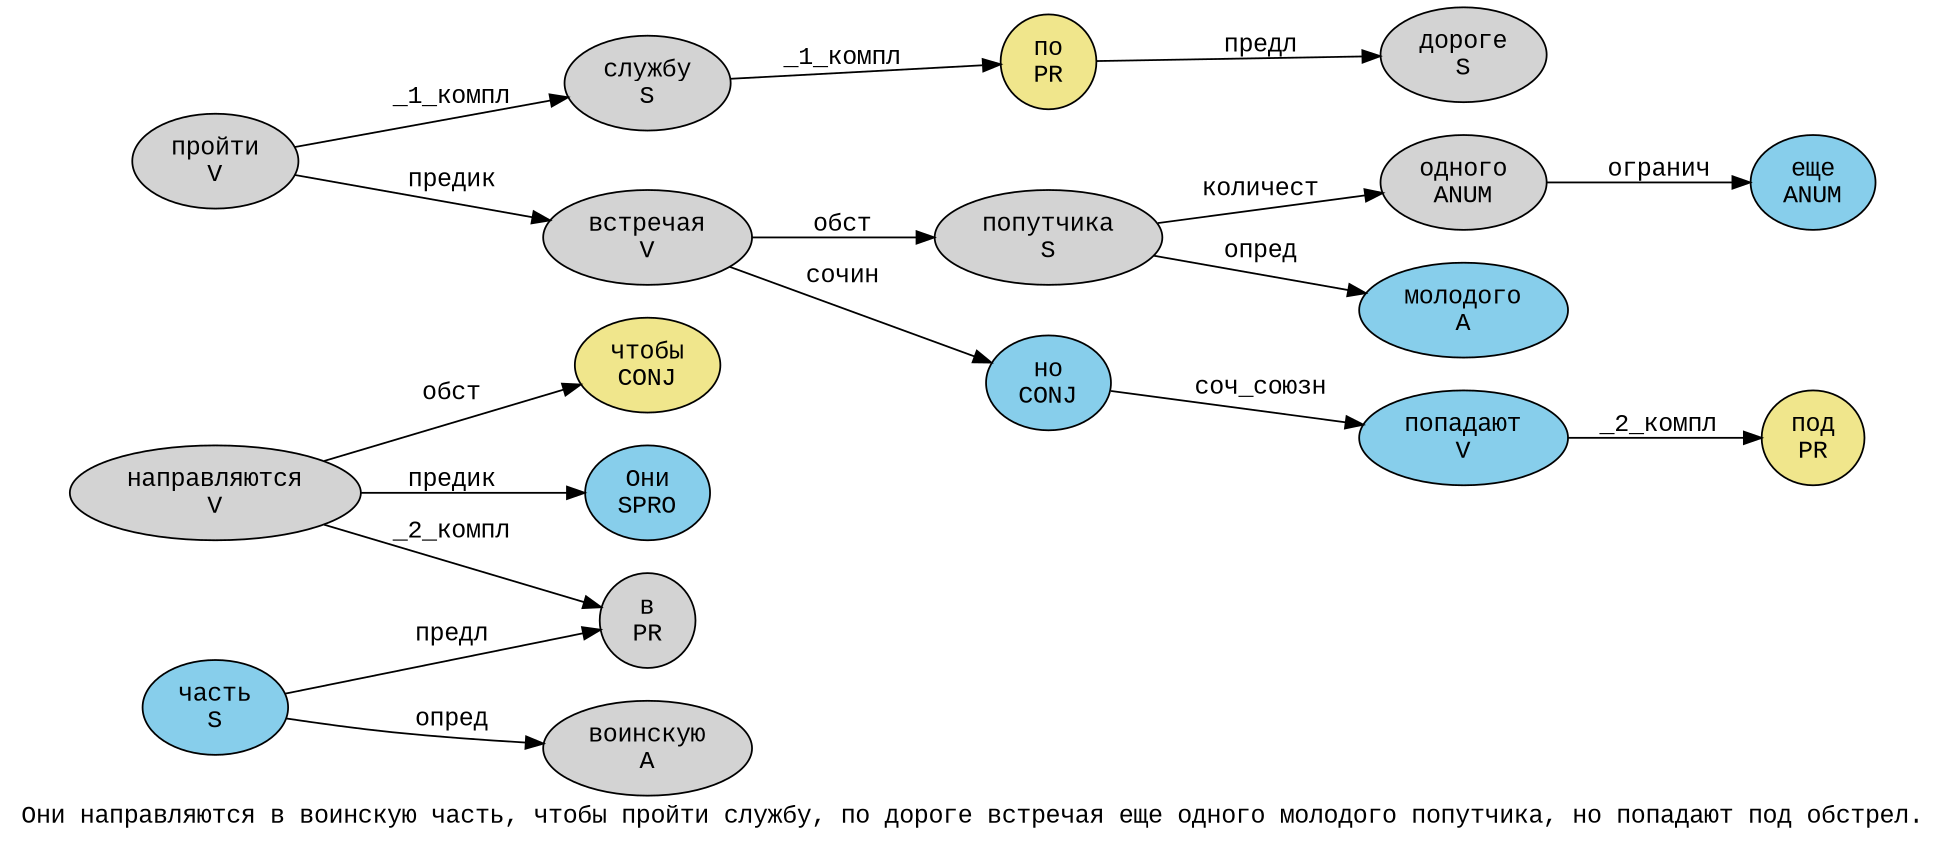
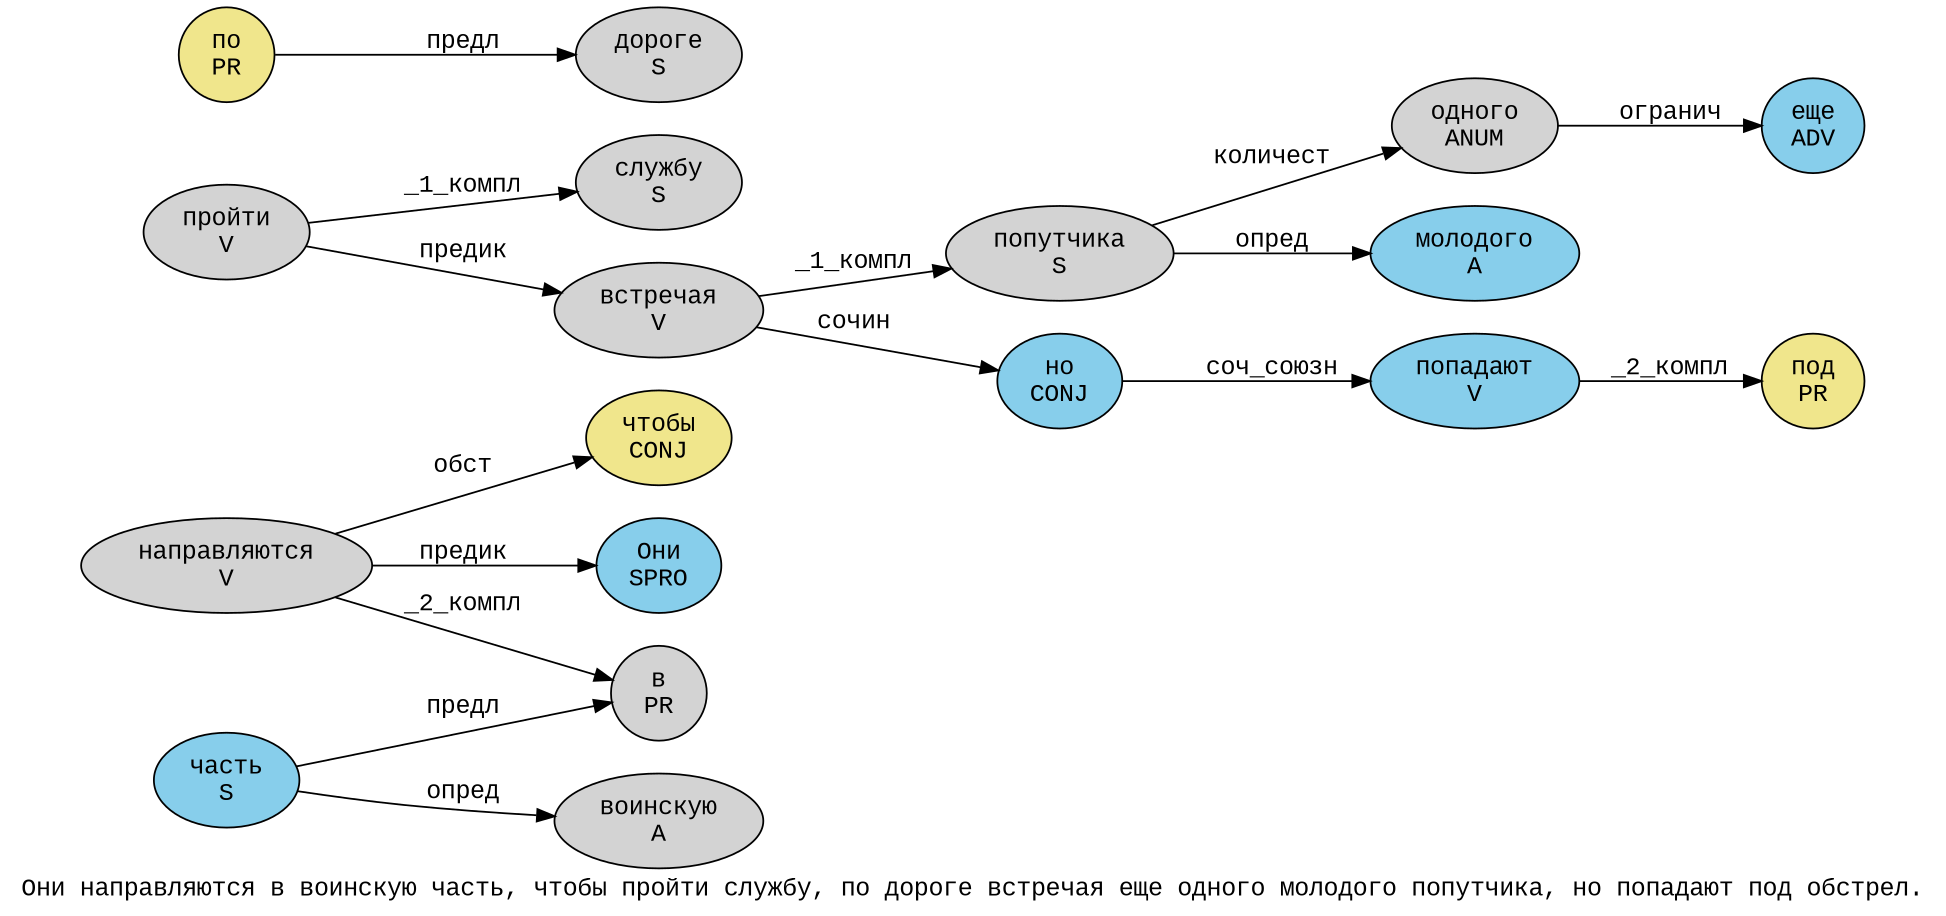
(856, 72) -> none
(1813, 182) -> (1813, 126)
(843, 224) -> (854, 261)
